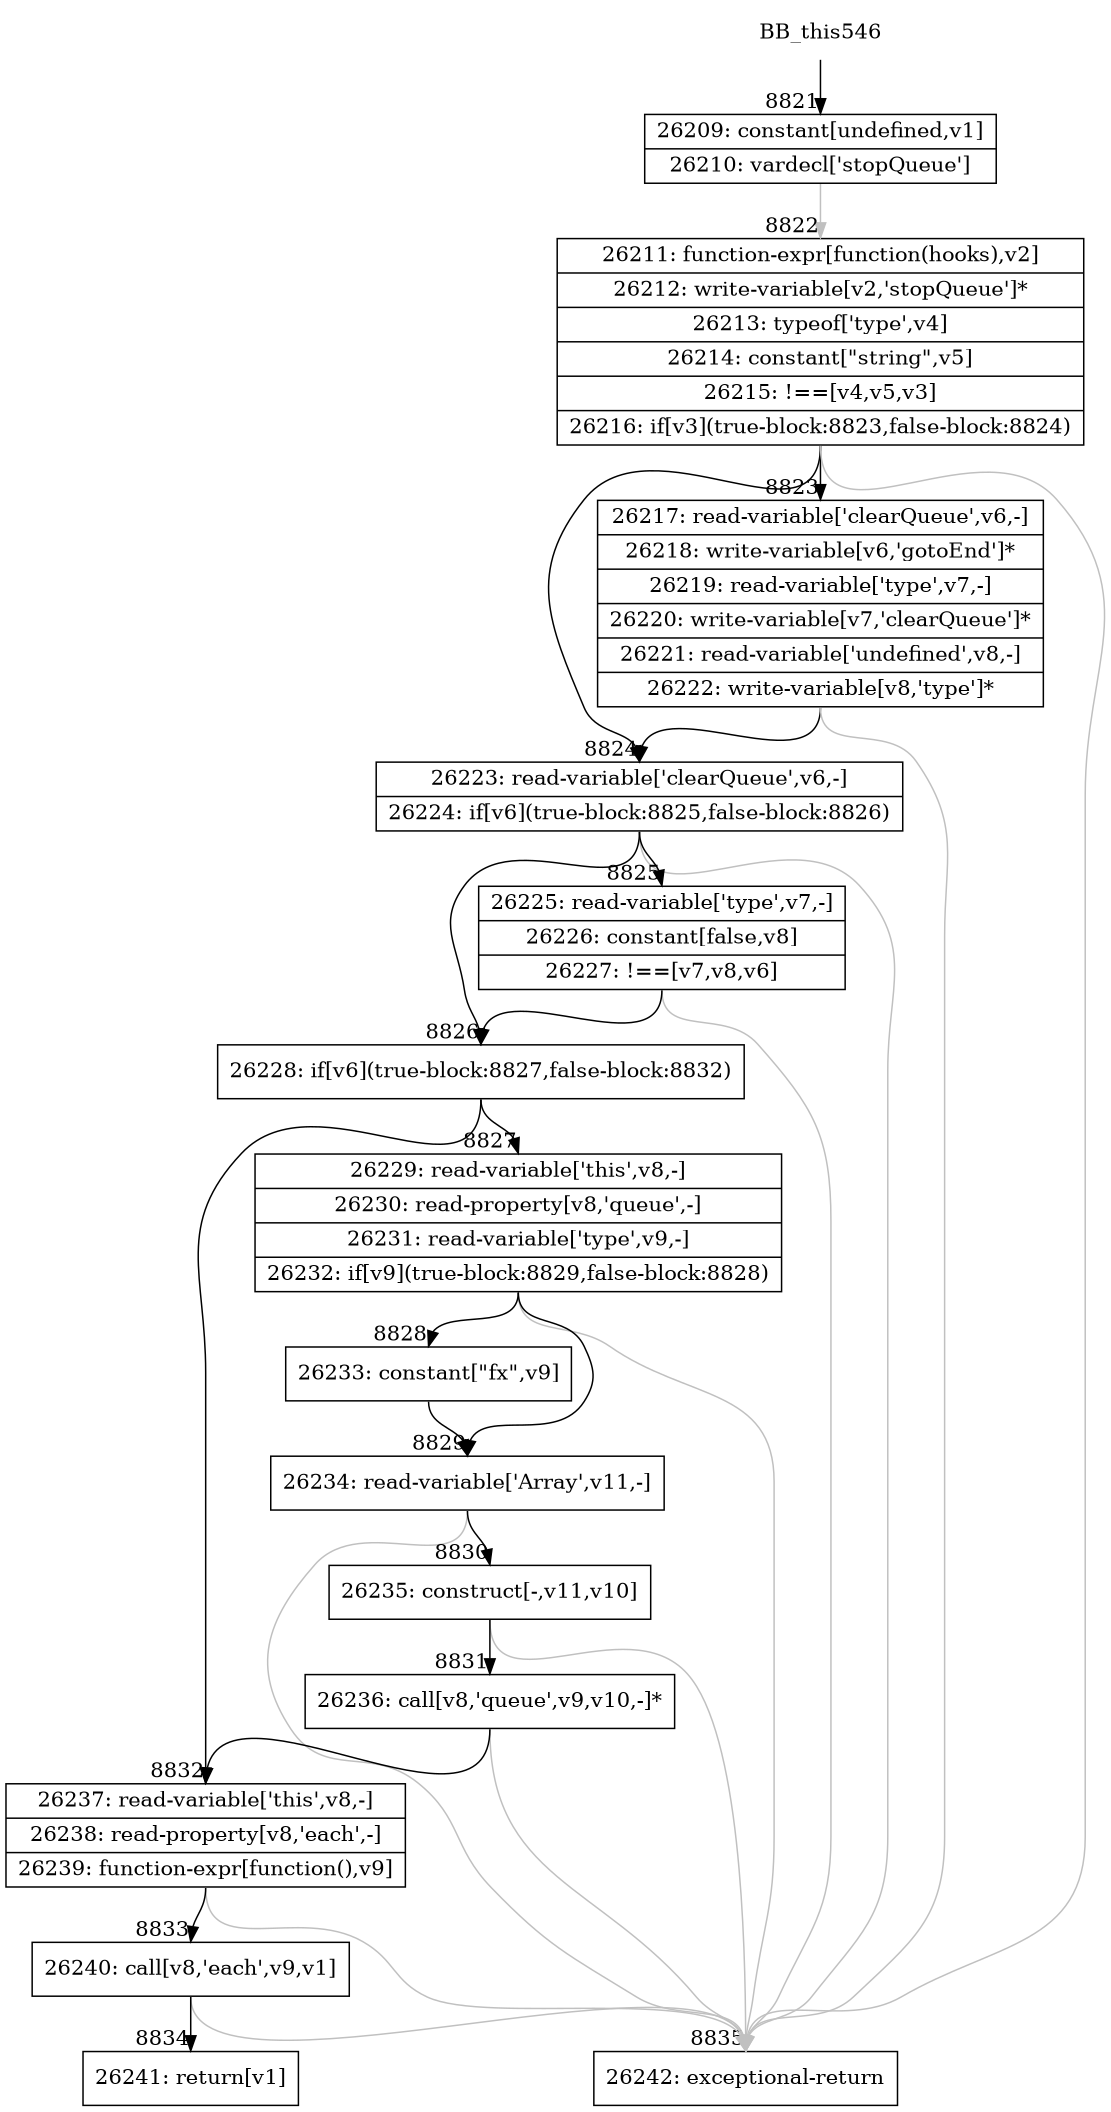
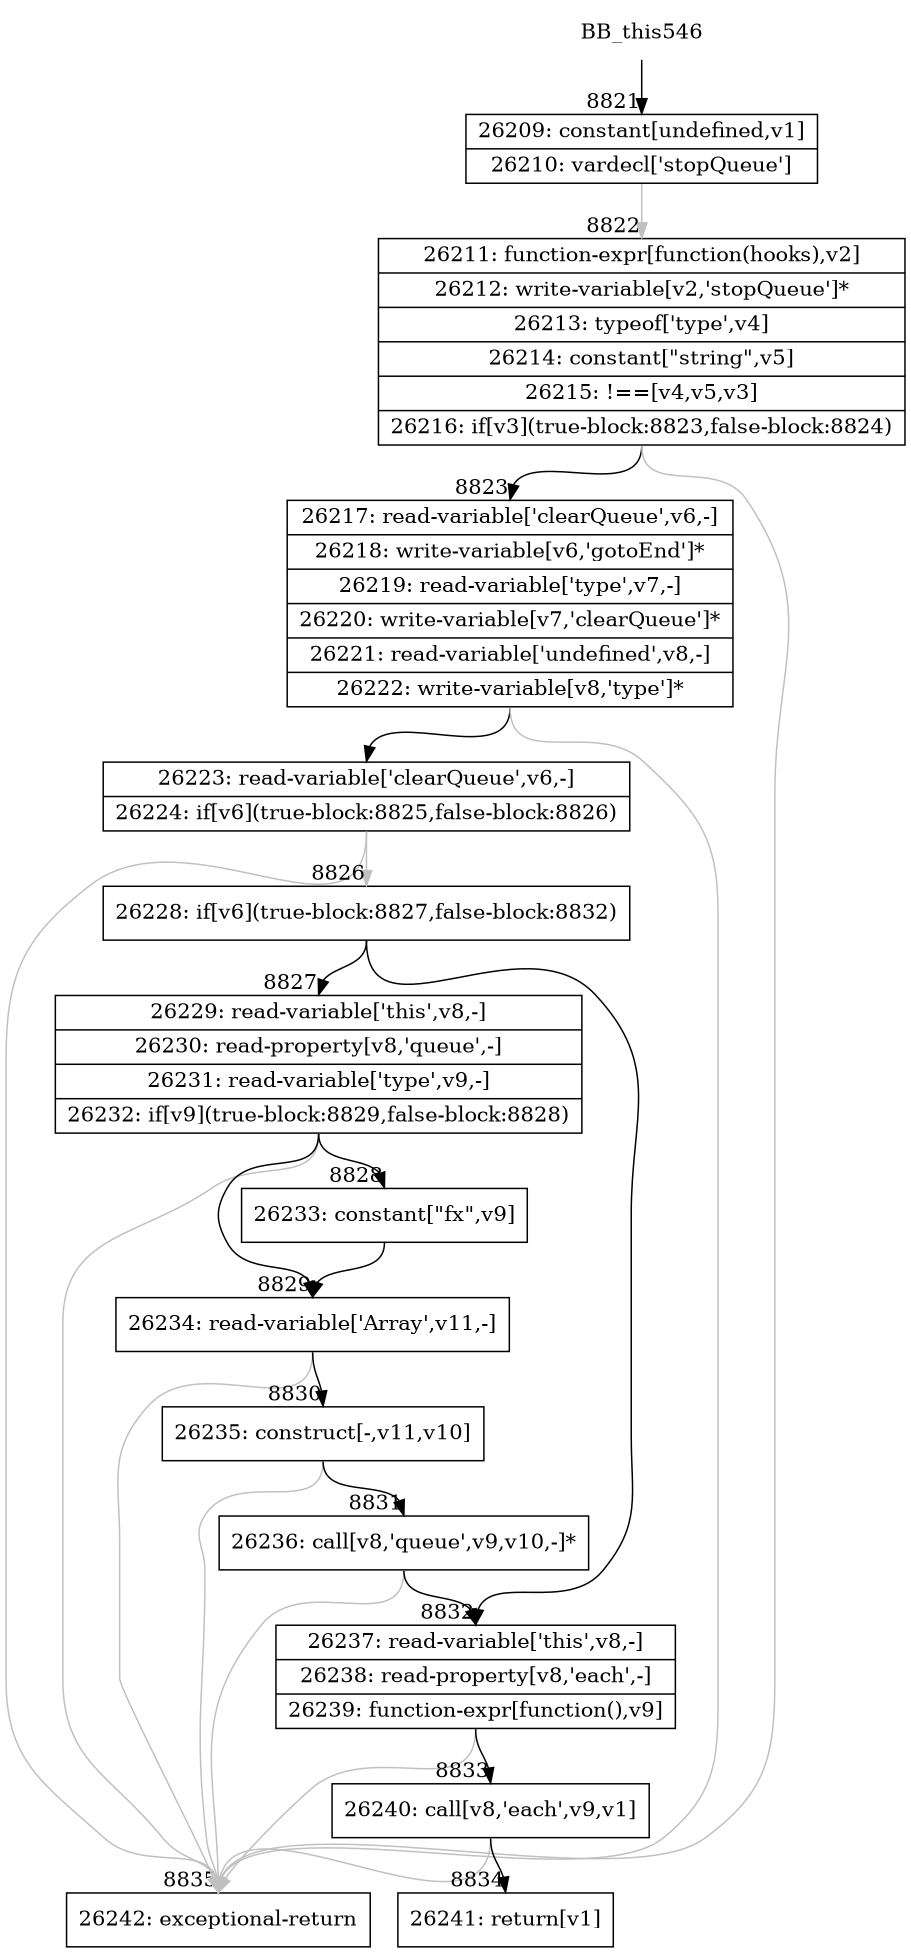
(579, 506) -> none
(485, 869) -> (366, 851)
(662, 938) -> none
